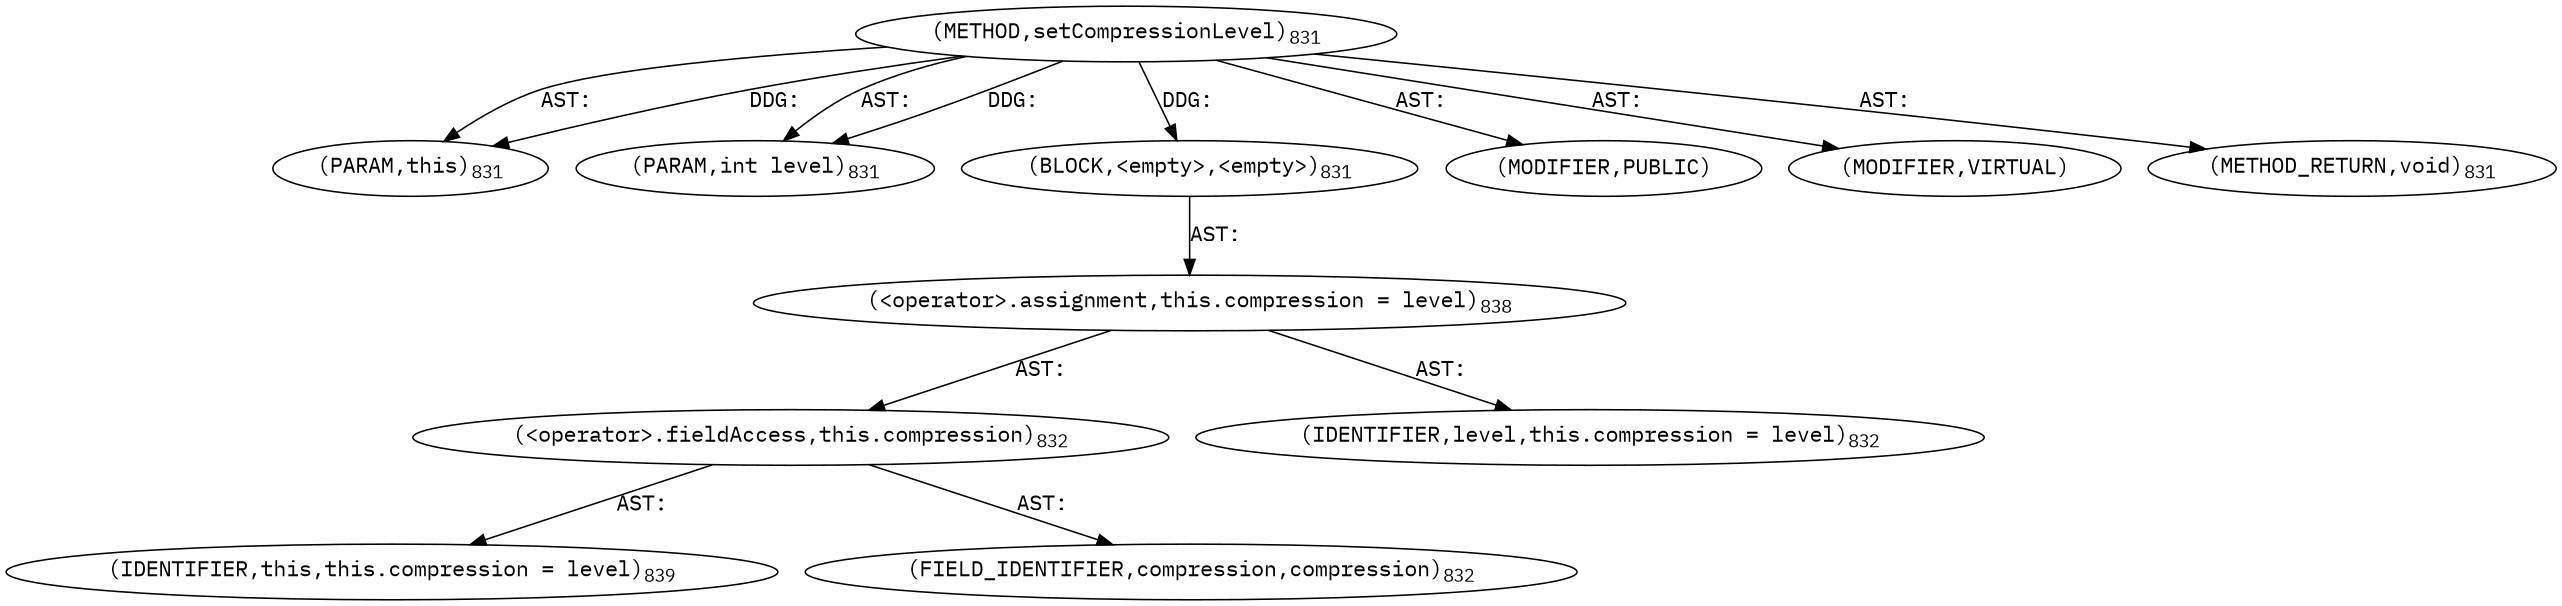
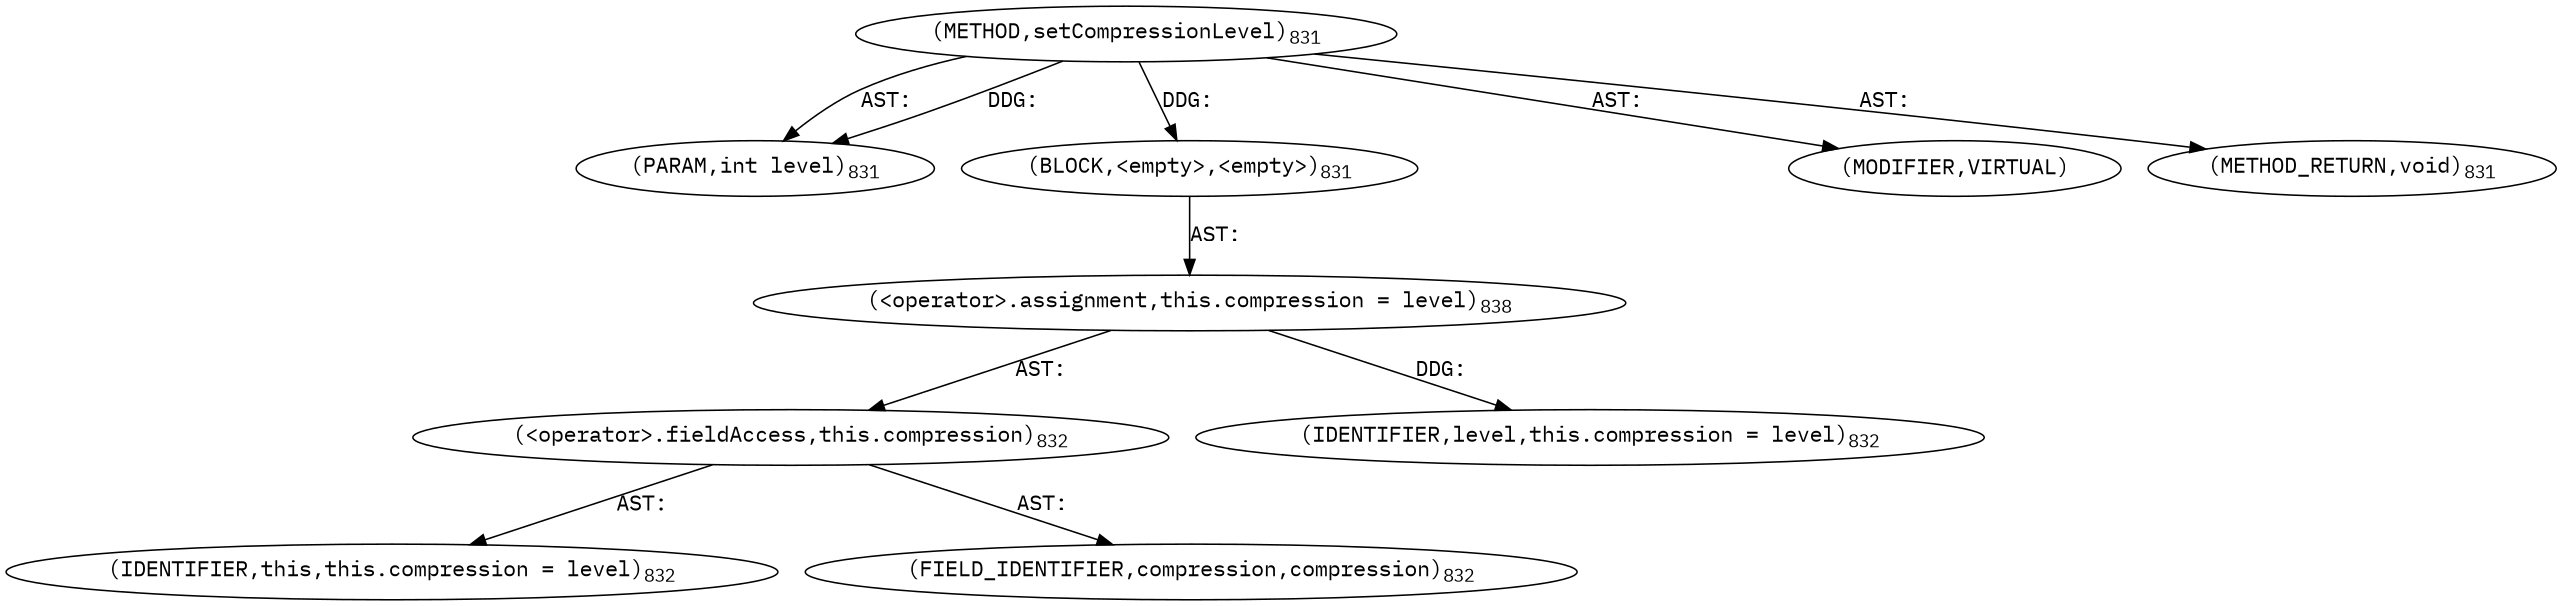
(411, 168) -> none
(1604, 168) -> none
(1448, 370) -> (1448, 370)
(660, 570) -> (660, 570)
